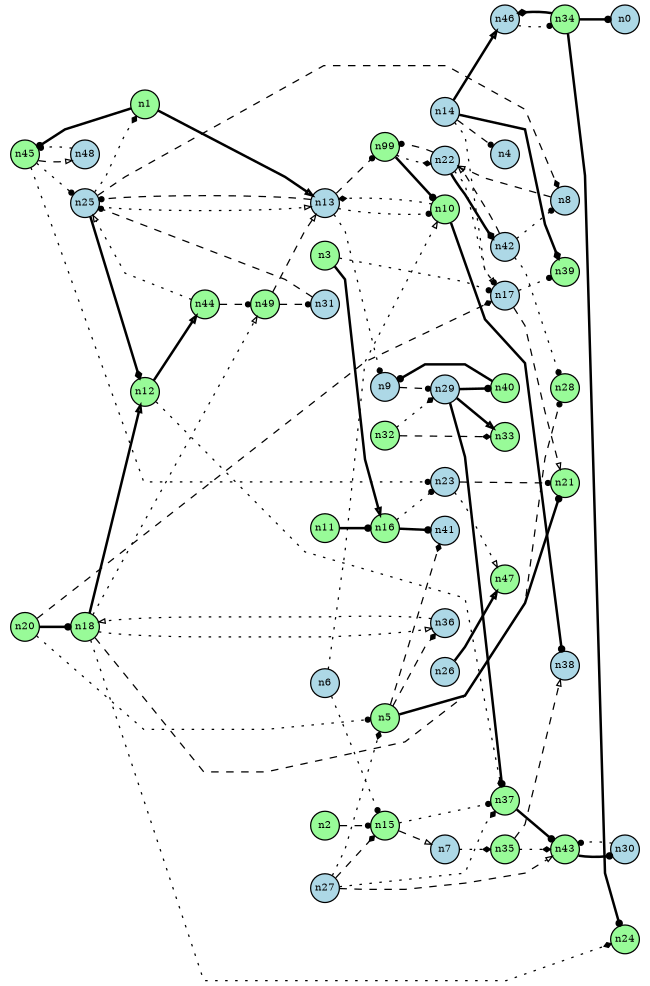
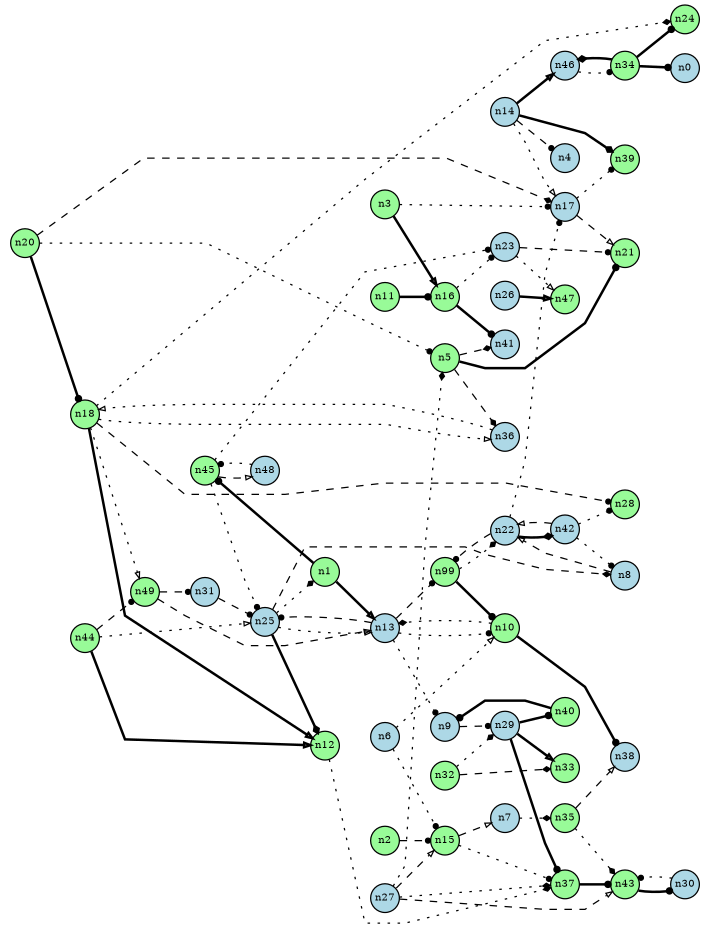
(173, 351) -> (167, 741)
(353, 860) -> (413, 872)
